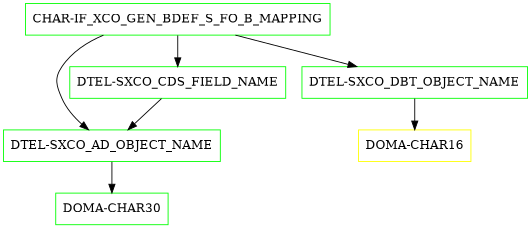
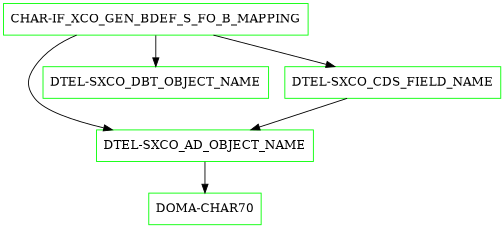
(415, 146) -> none
(112, 209) -> (205, 209)
